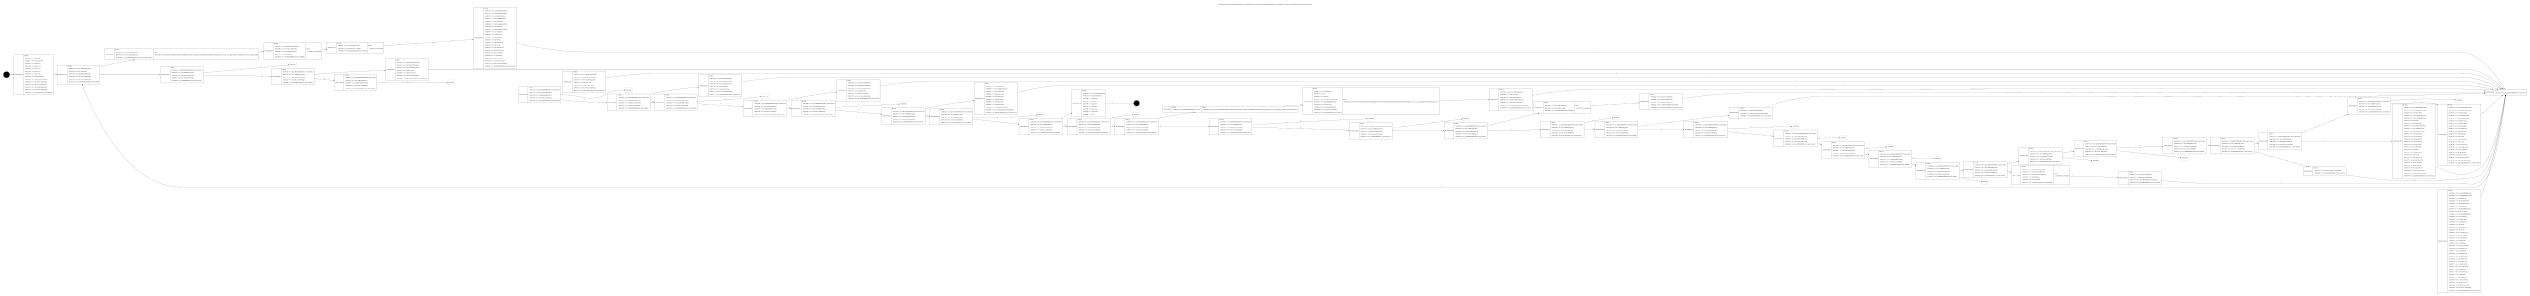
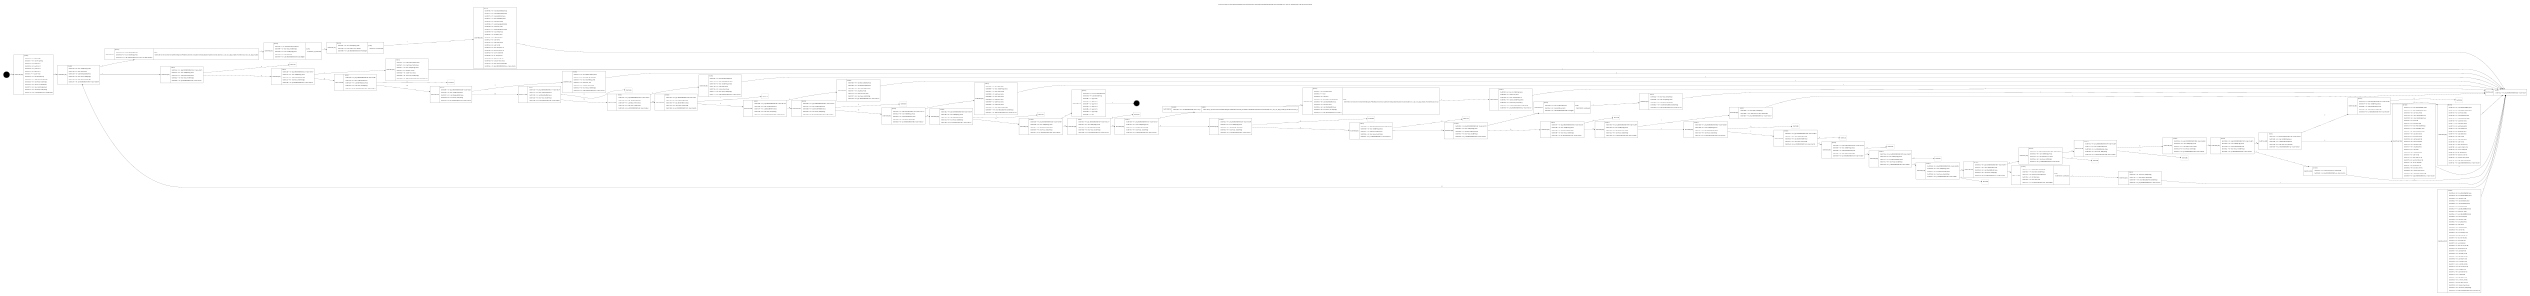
none -> (451, 94)
